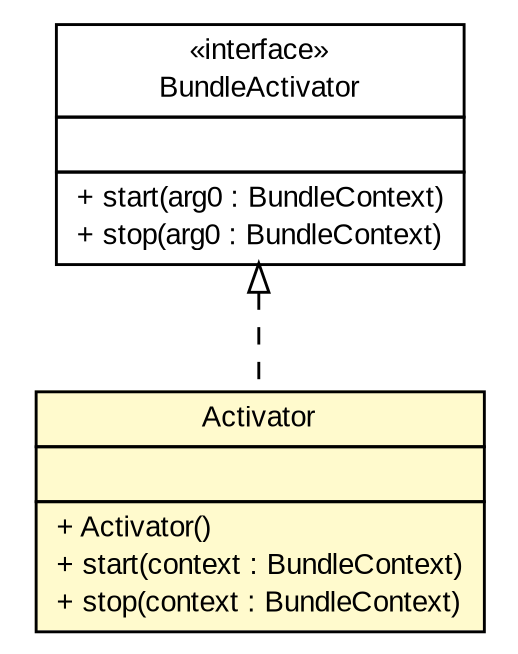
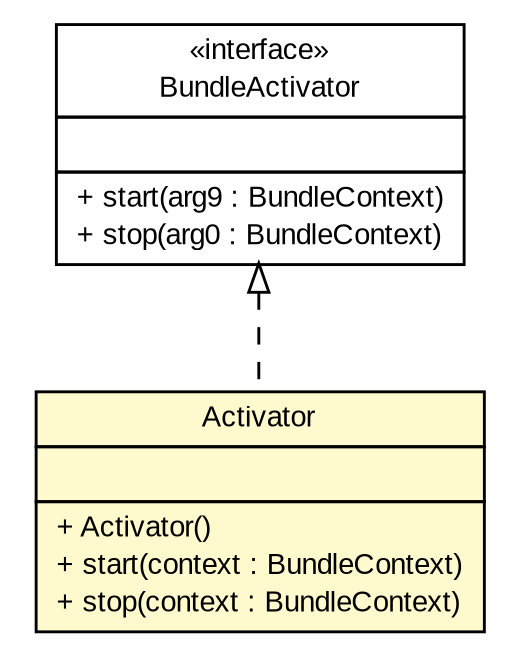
(260, 198) -> (260, 198)
